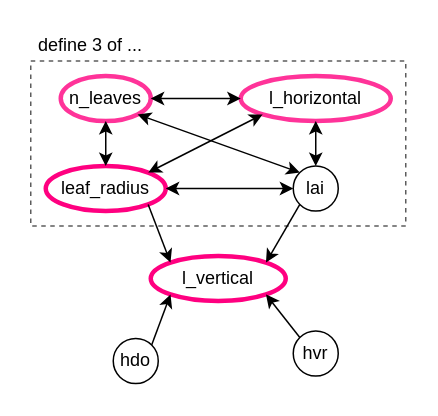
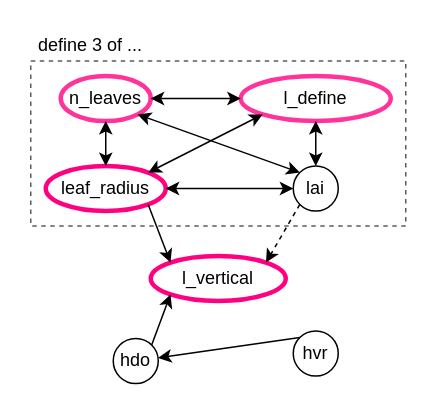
(316, 98) -> (316, 98)
(286, 229) -> (286, 229)
(286, 320) -> (234, 347)
